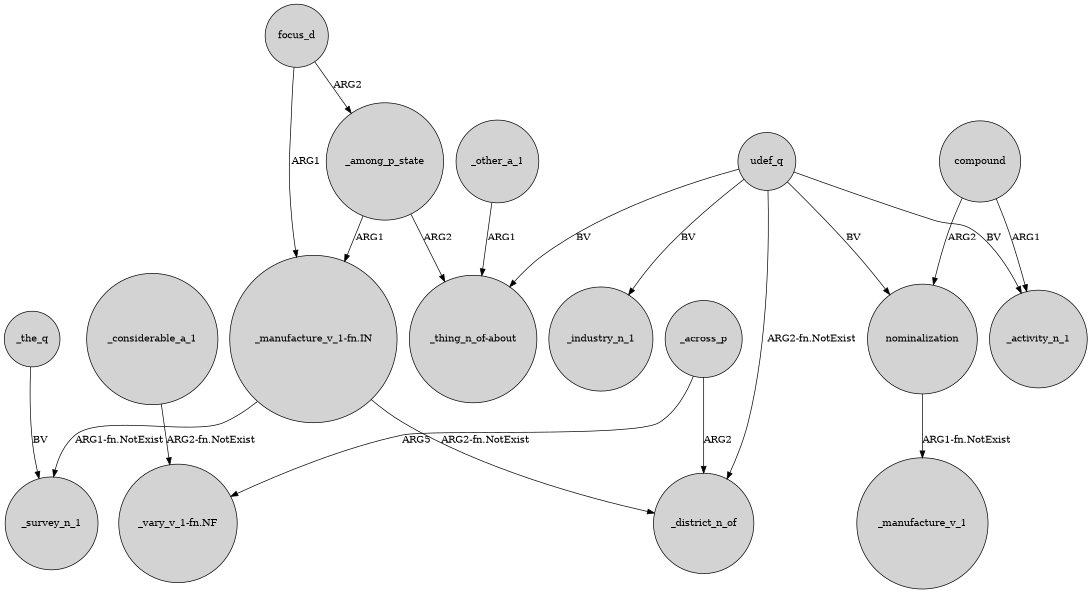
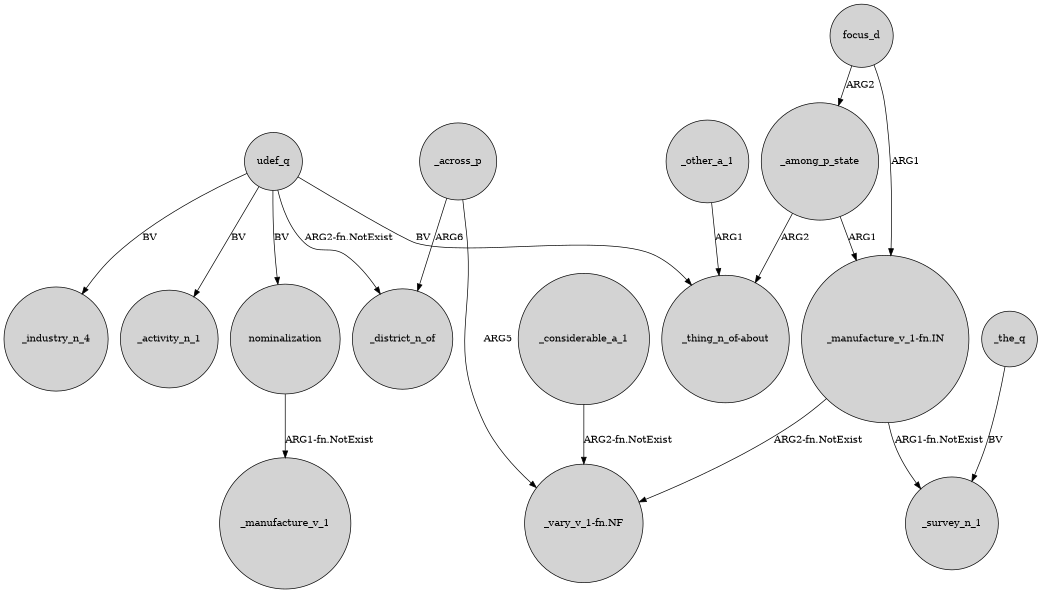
(980, 161) -> none
(601, 339) -> (56, 339)
(718, 440) -> (449, 238)
(504, 469) -> (740, 456)
